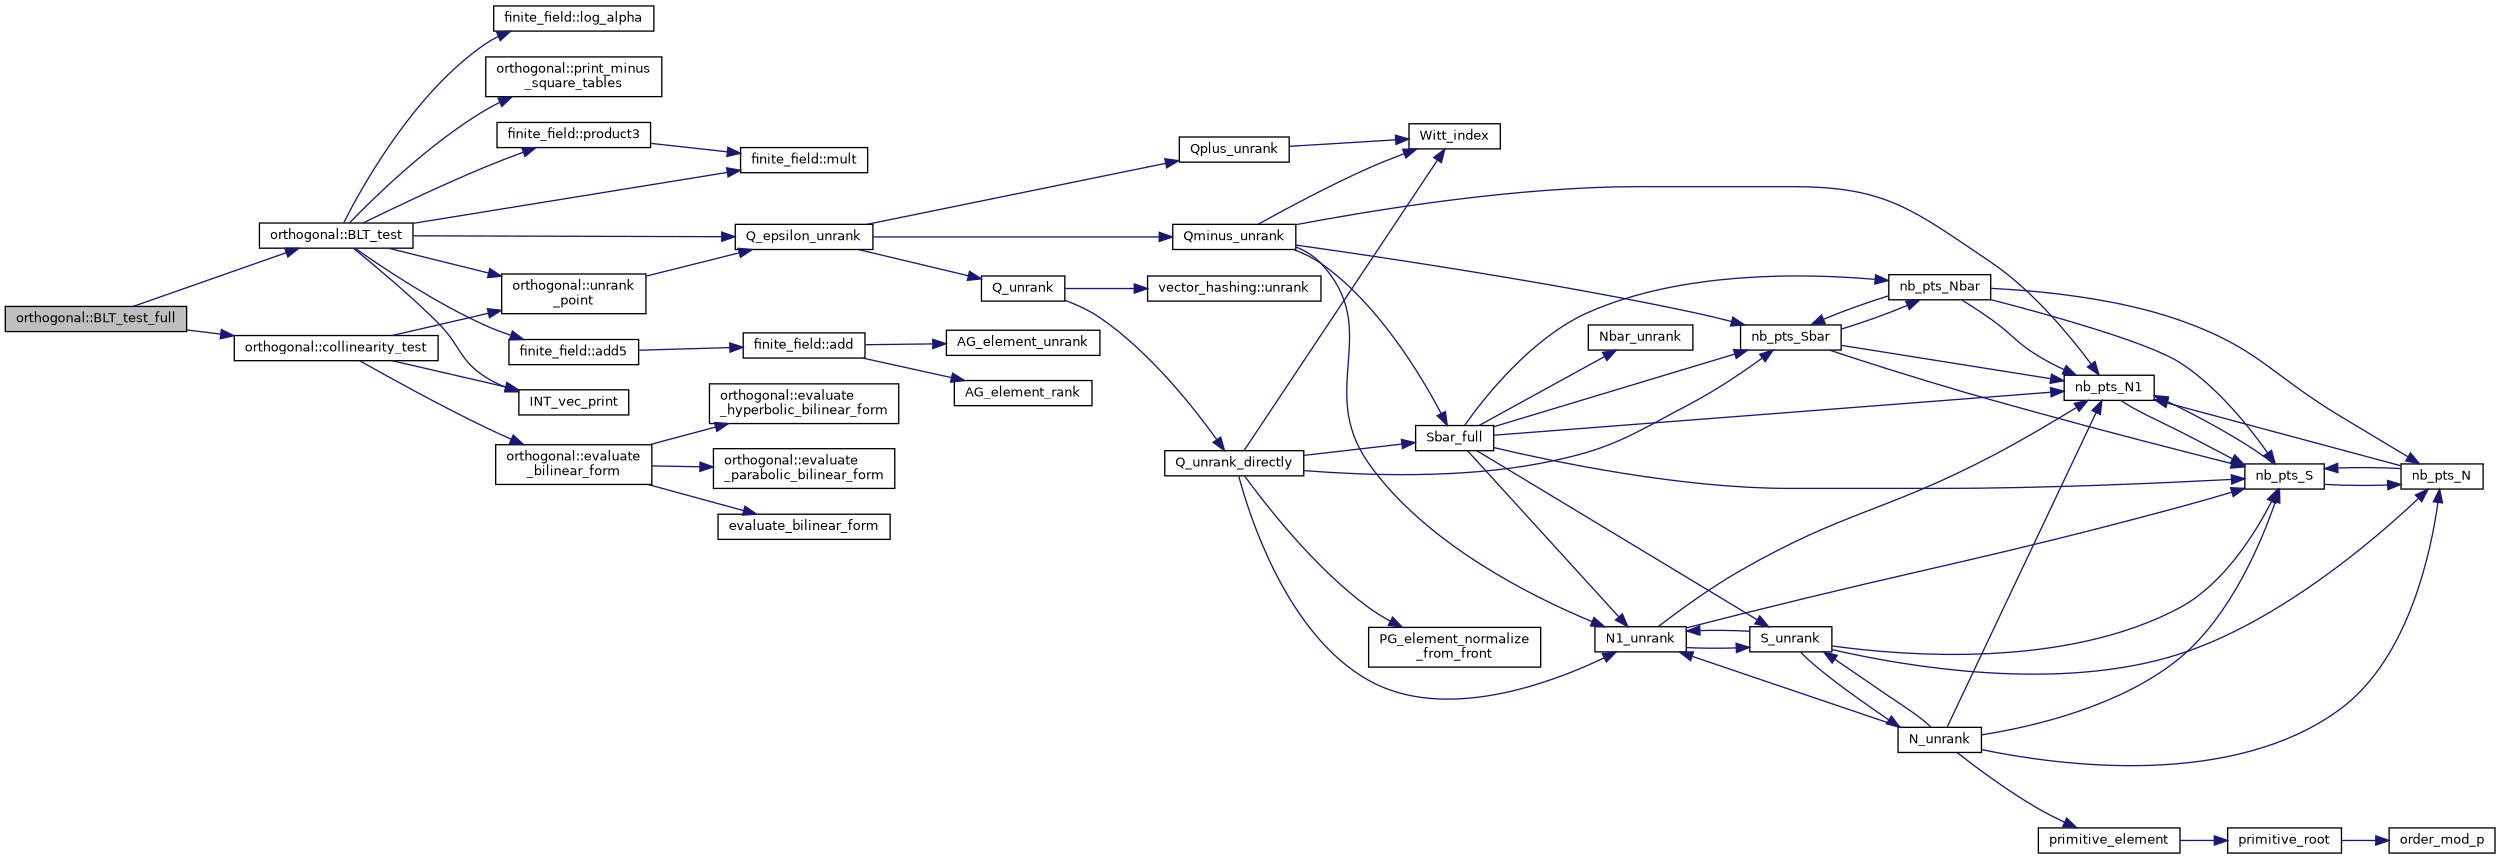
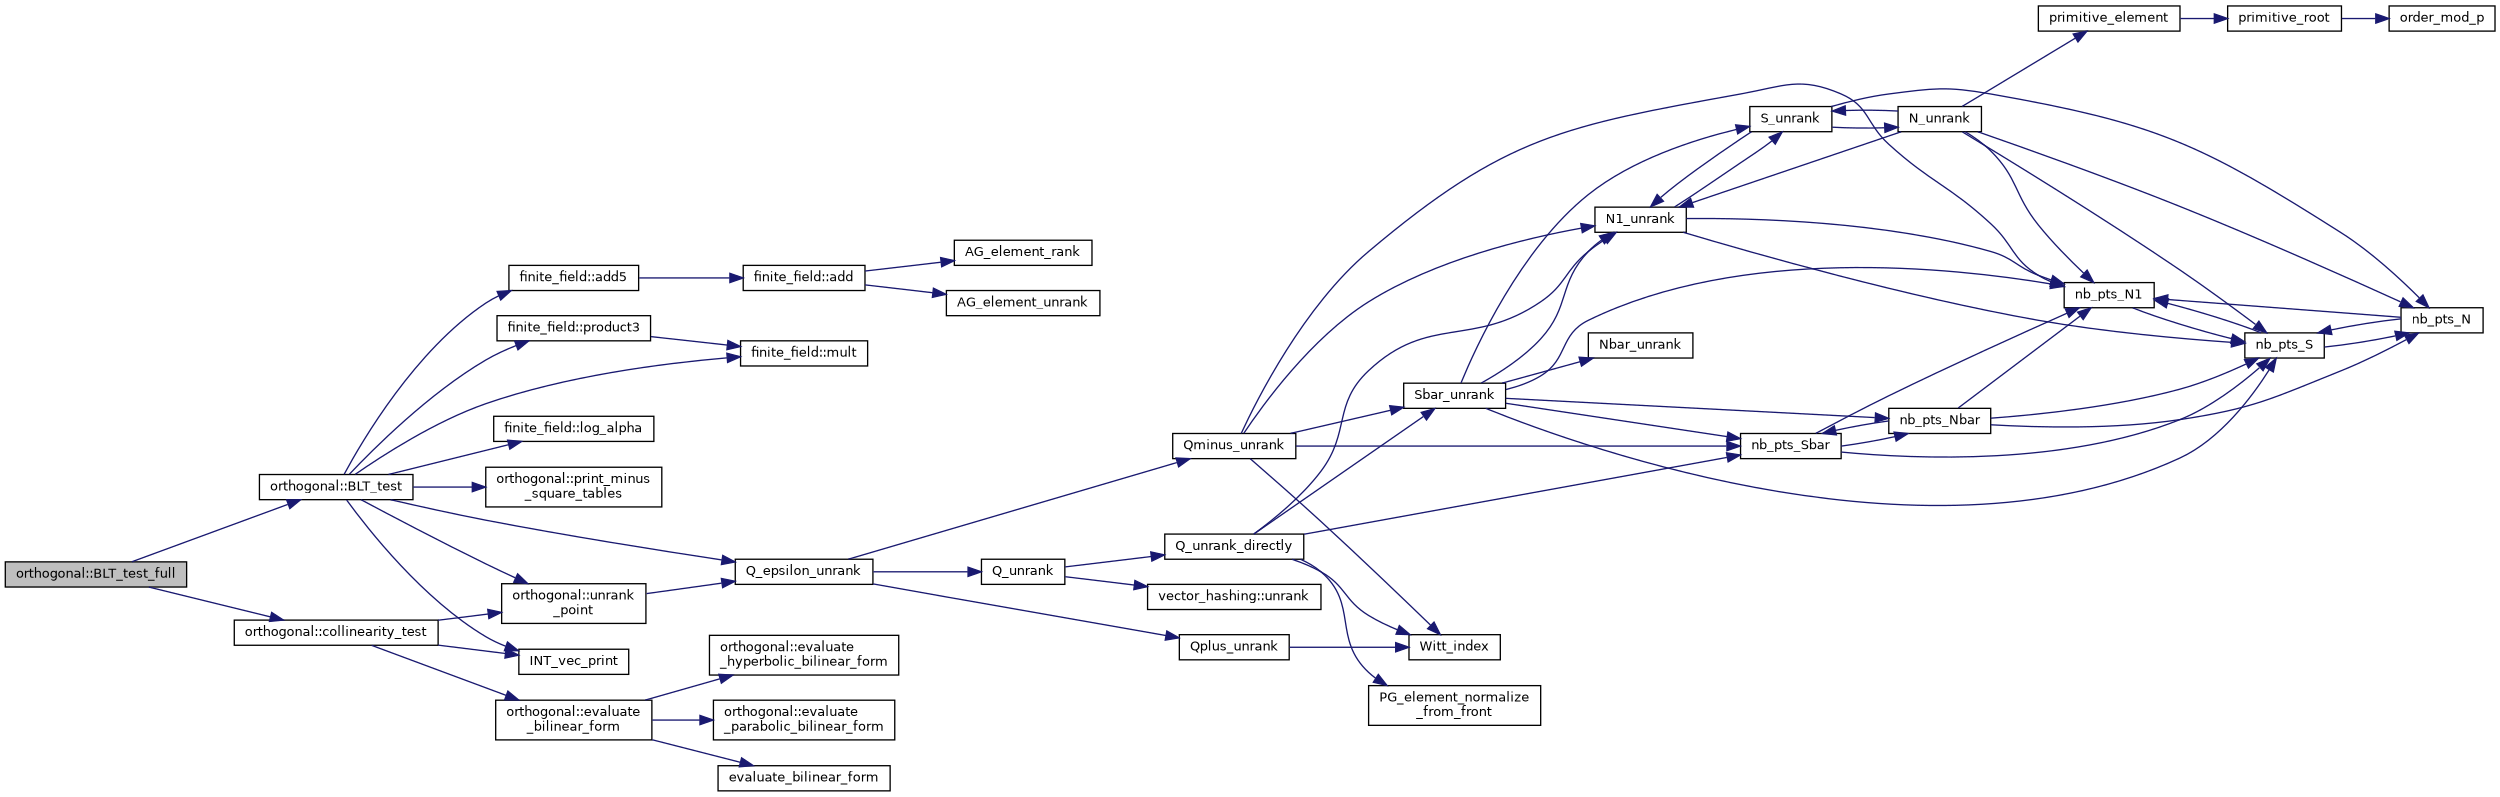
(1455, 438) -> (1455, 396)
(2079, 642) -> none
